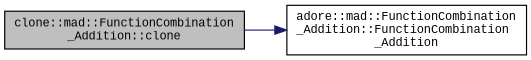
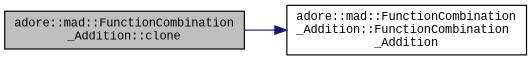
(125, 30) -> (125, 30)
